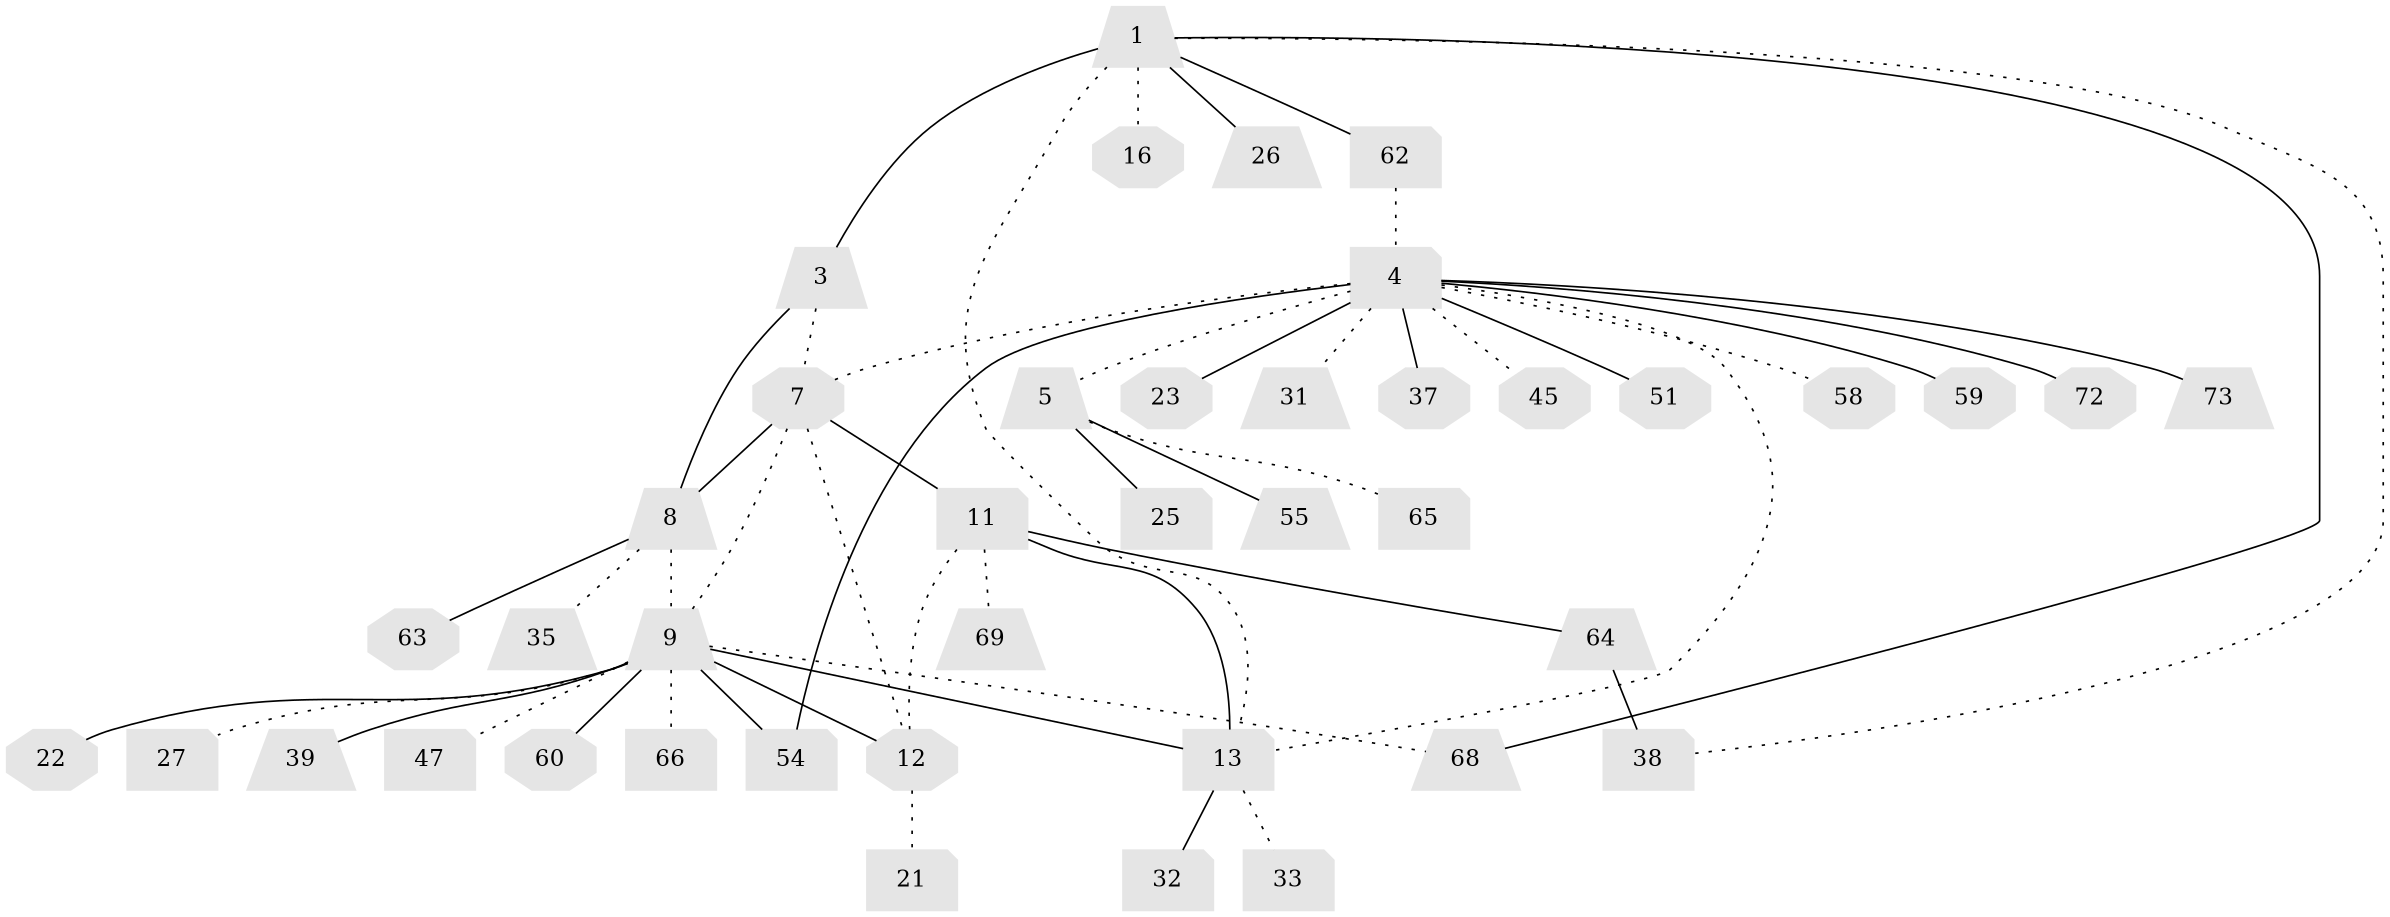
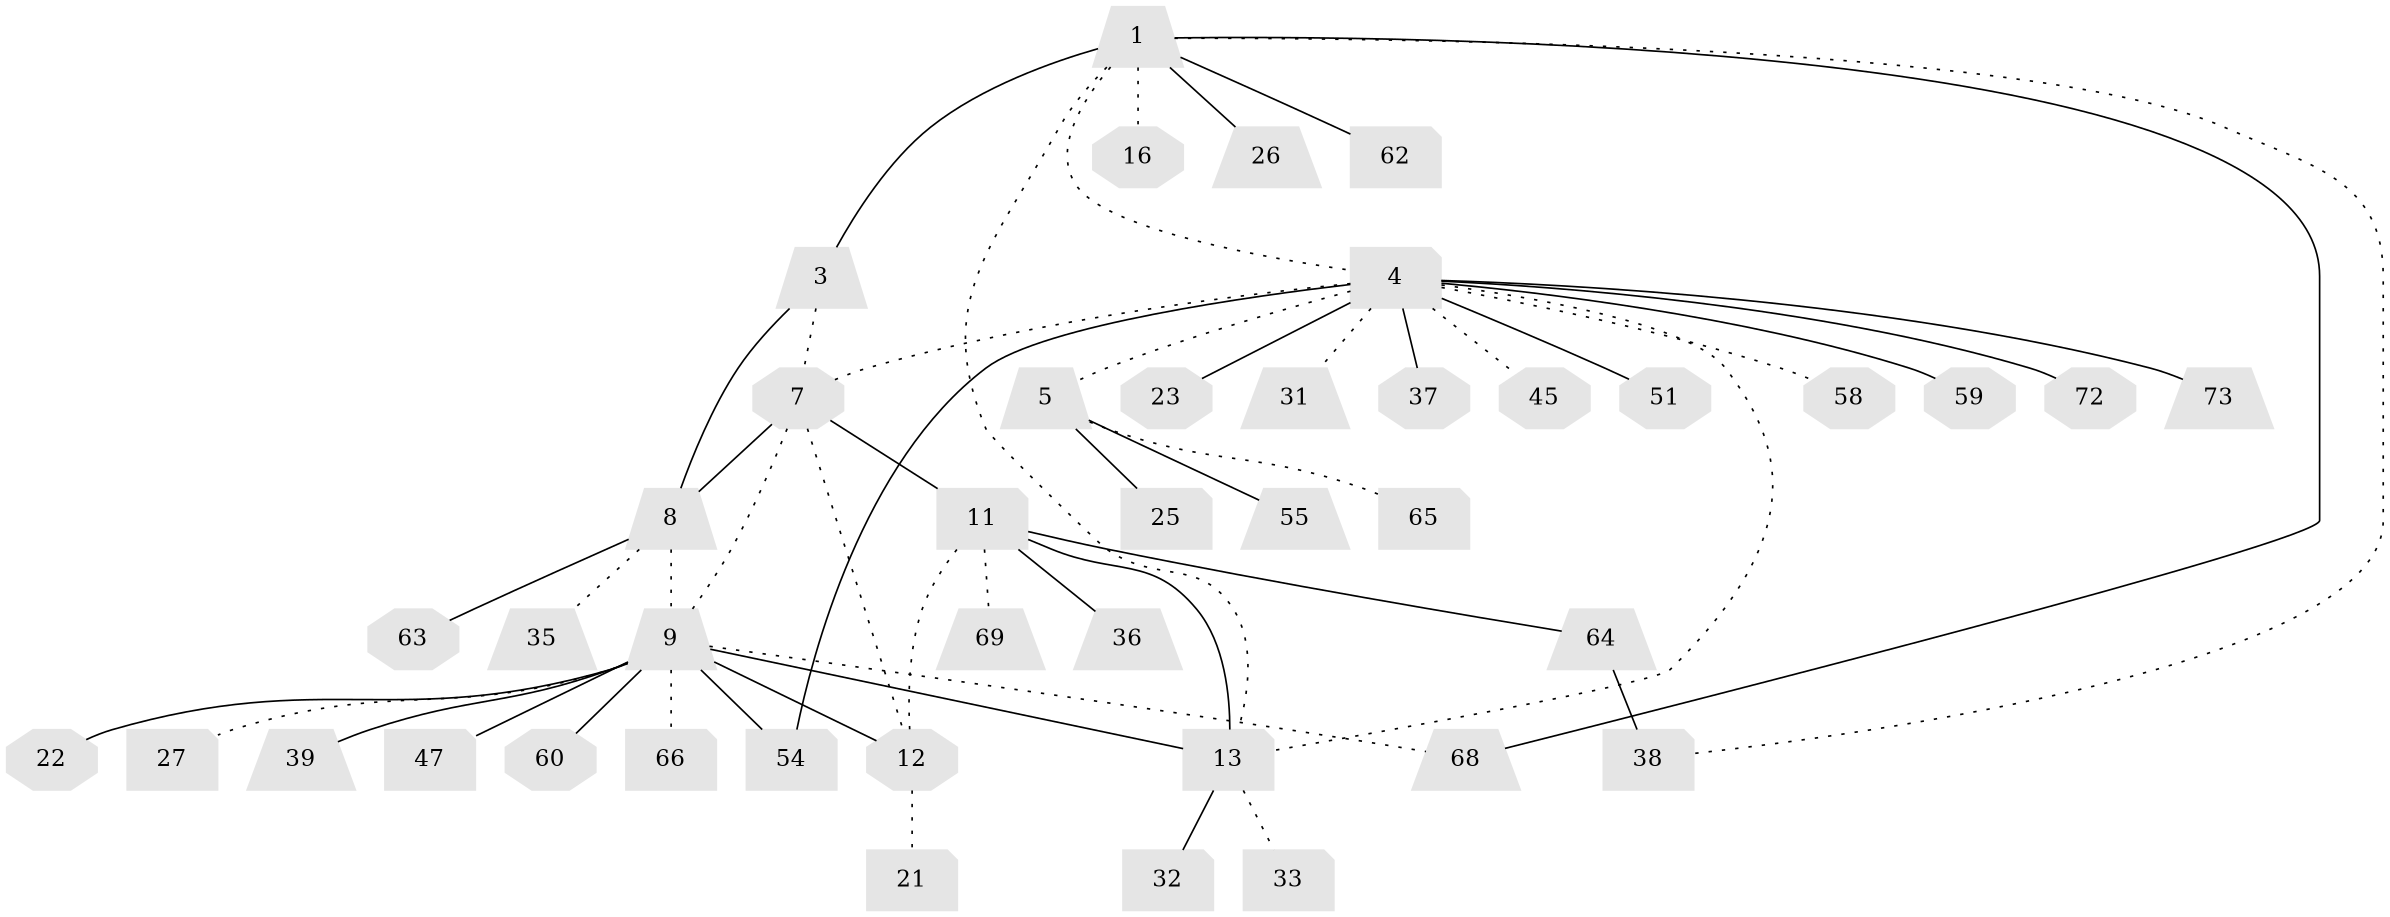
(1396, 218) -> (1144, 225)
none -> (1128, 639)
(552, 699) -> (552, 699)
